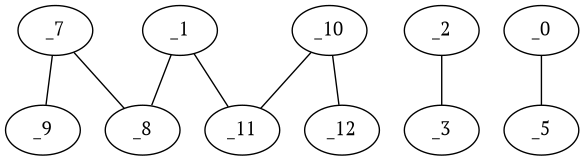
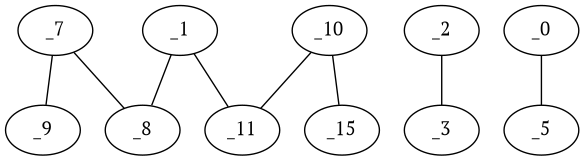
(342, 130) -> (342, 130)
